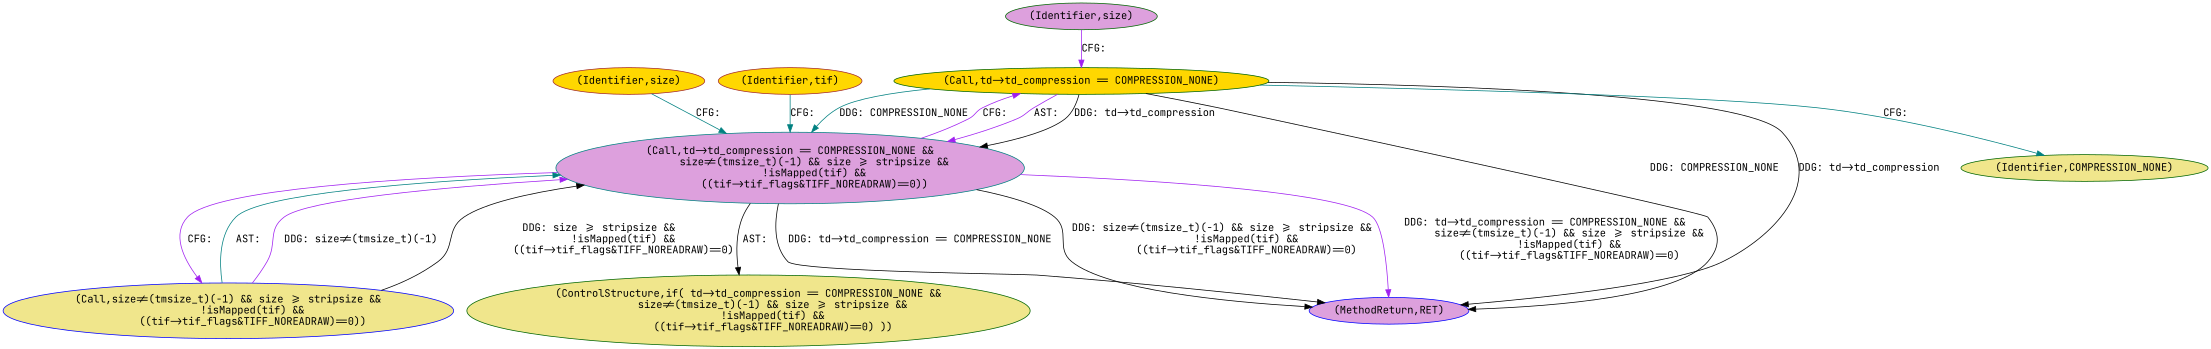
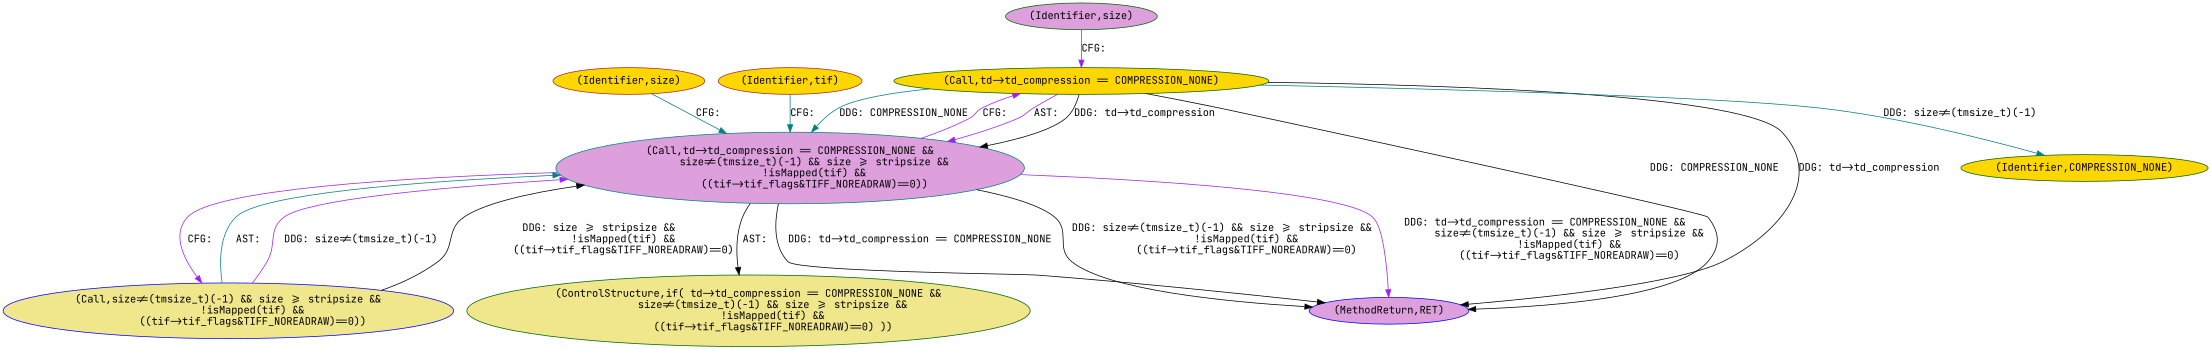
(1899, 113) -> (1960, 113)
(2084, 168) -> (2084, 168)
